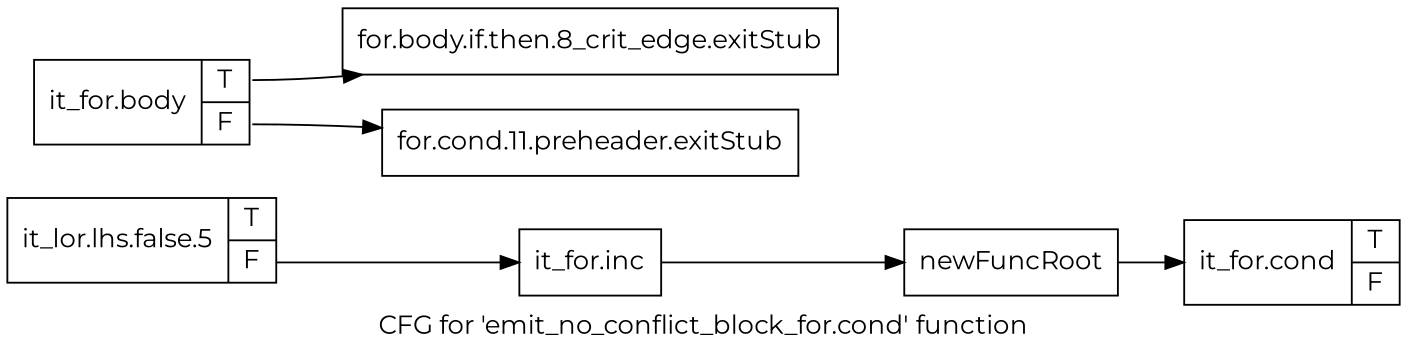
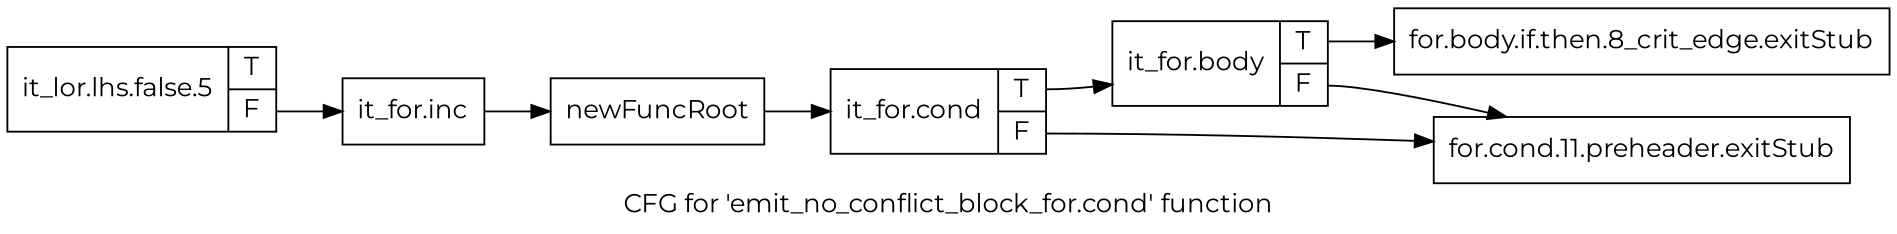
none -> (1070, 89)
none -> (1230, 136)
